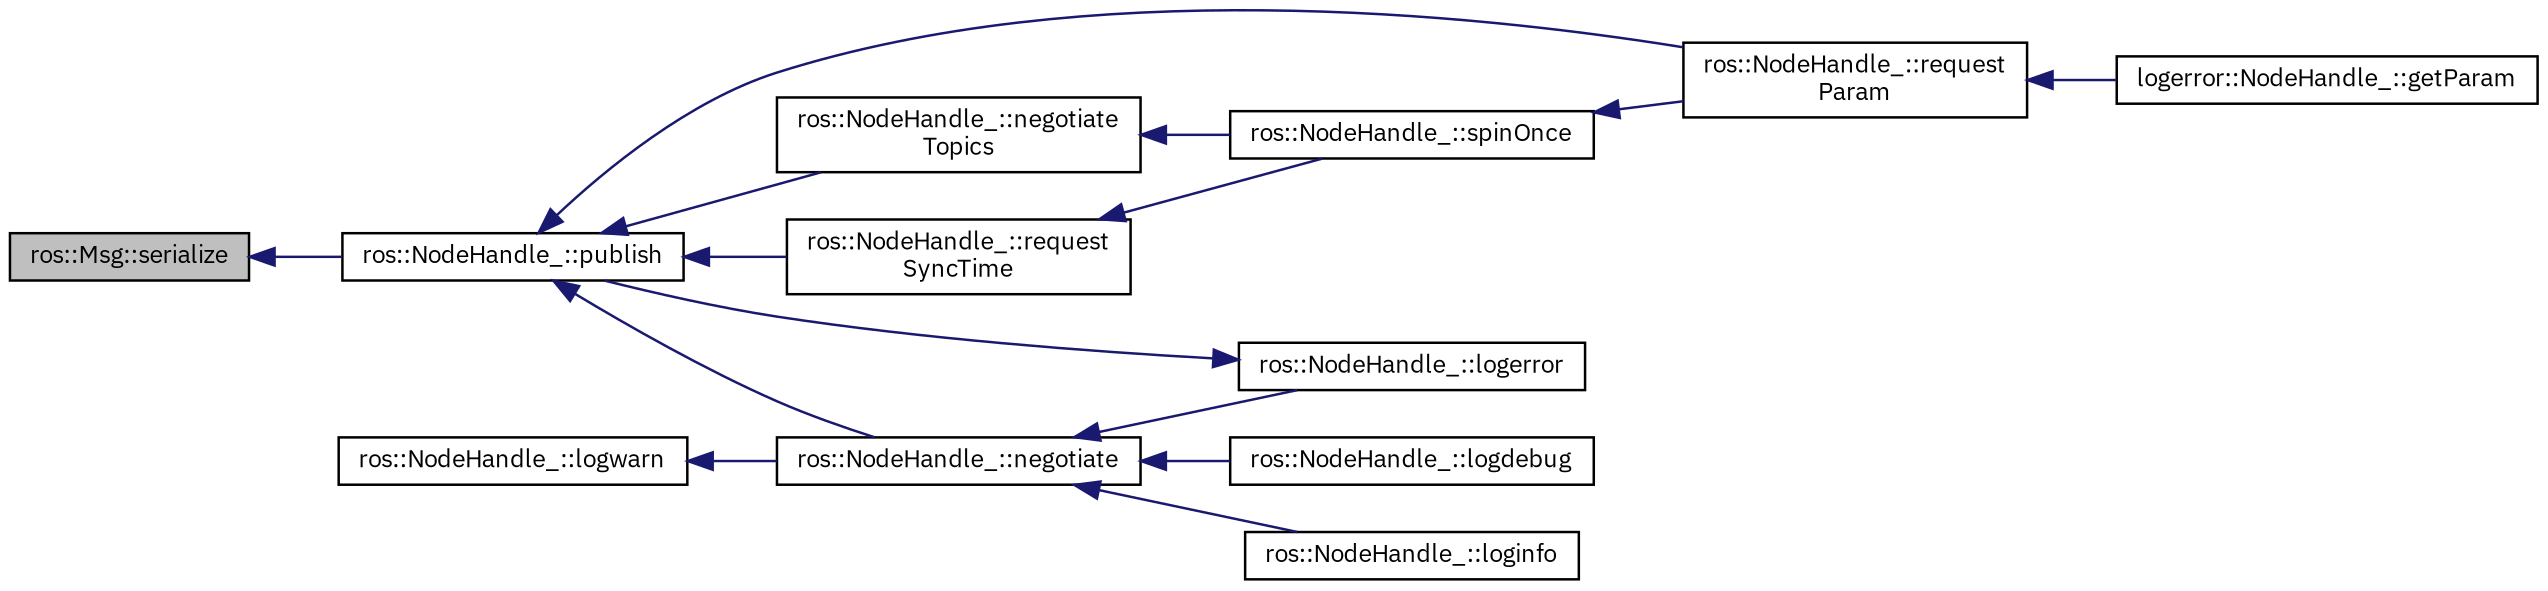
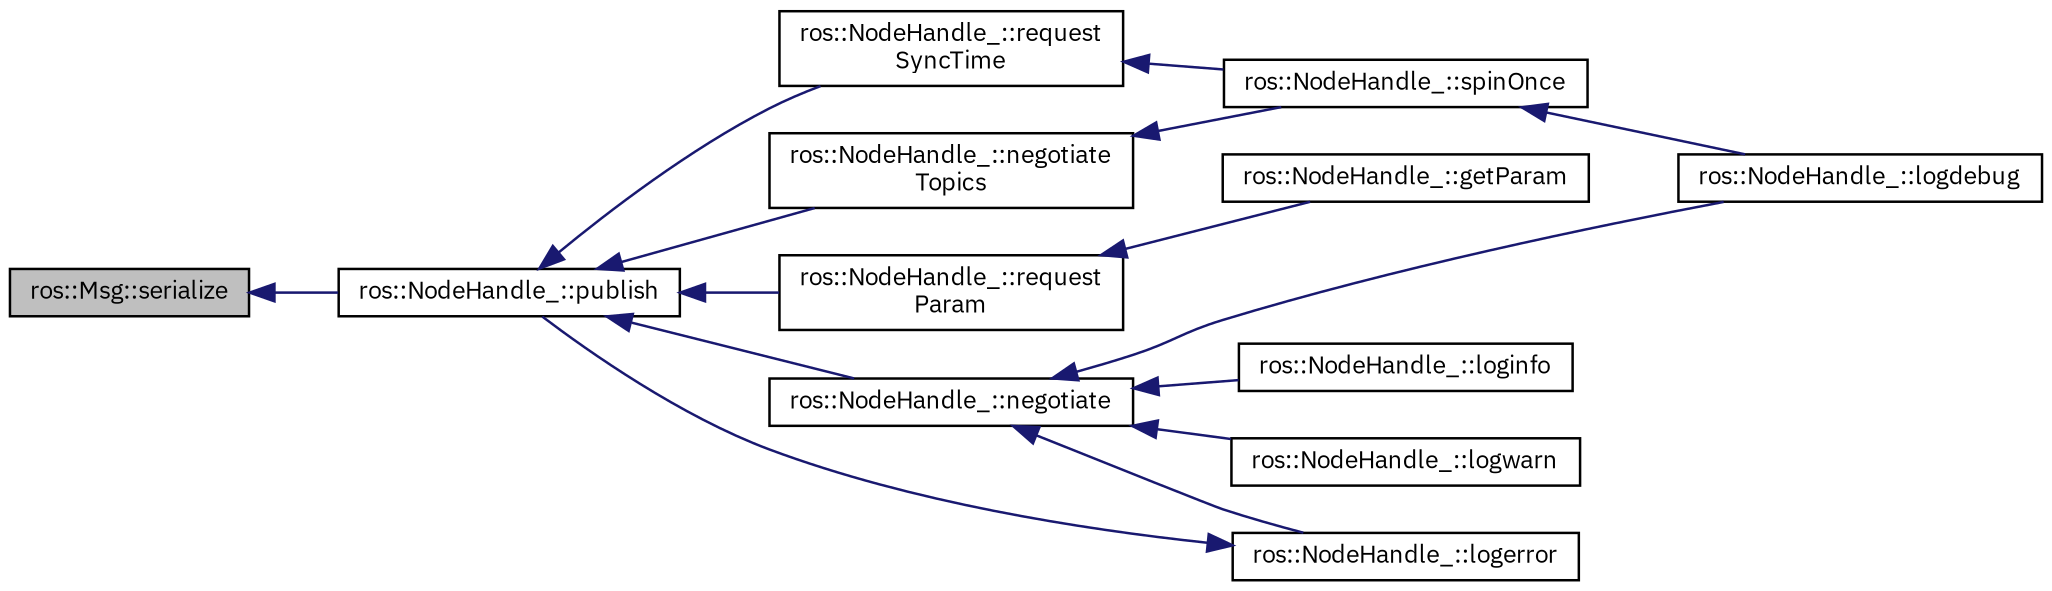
(2327, 80) -> (1406, 178)
(1651, 105) -> (1646, 133)
(745, 461) -> (1194, 434)
